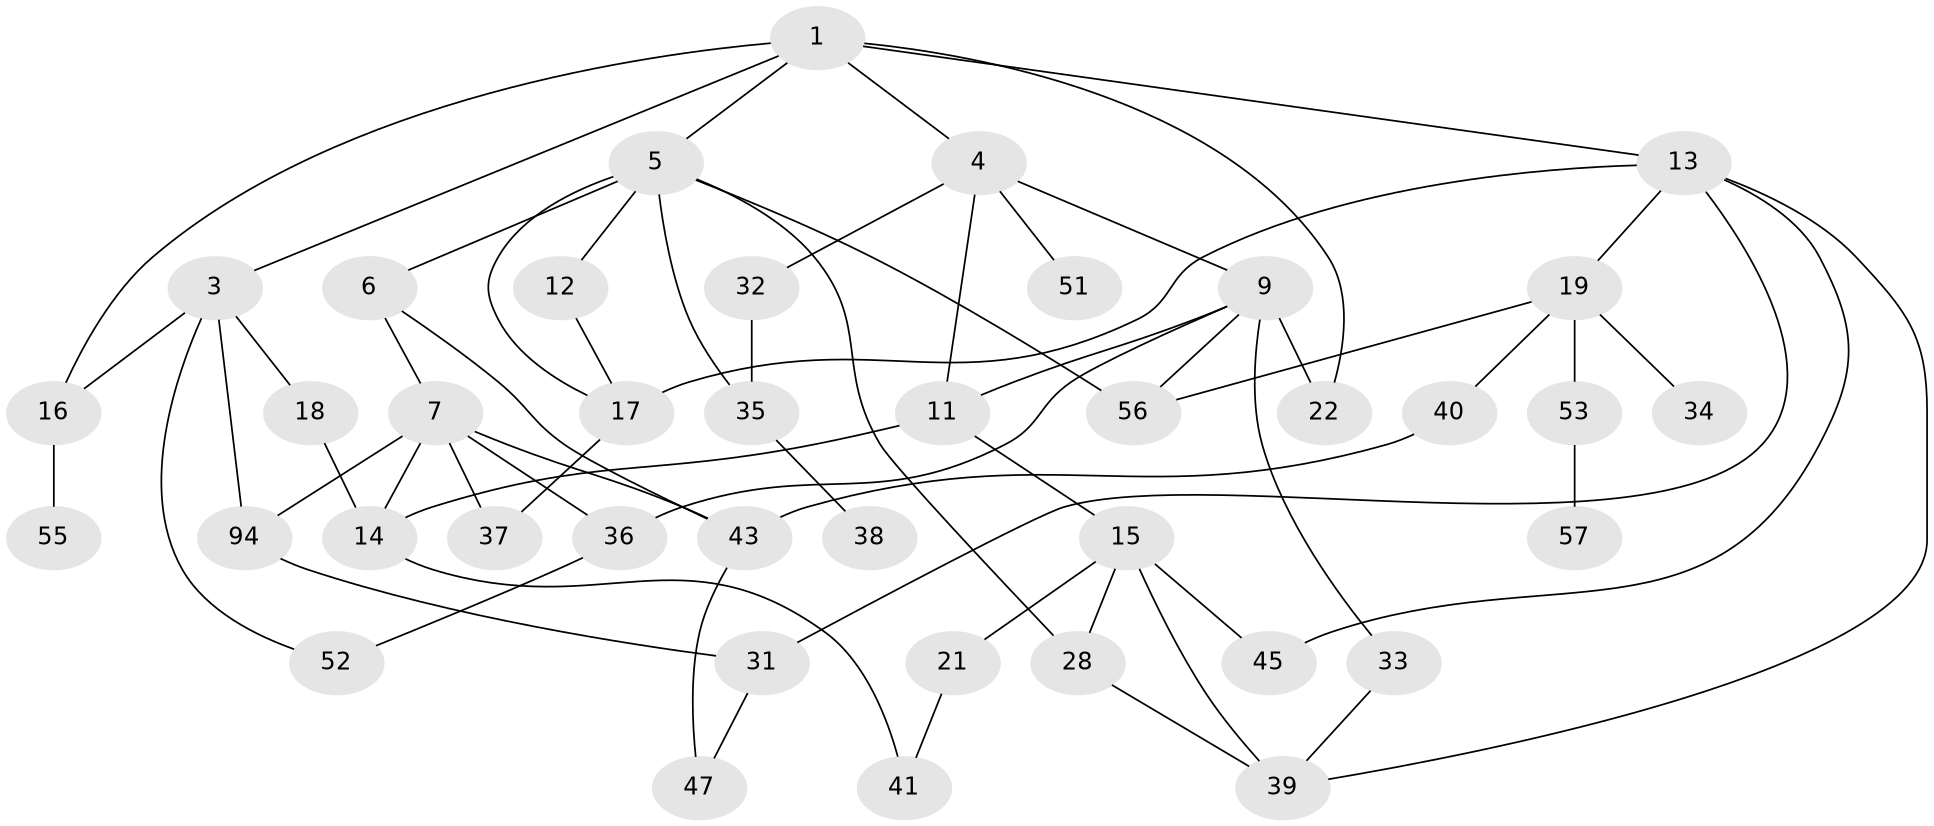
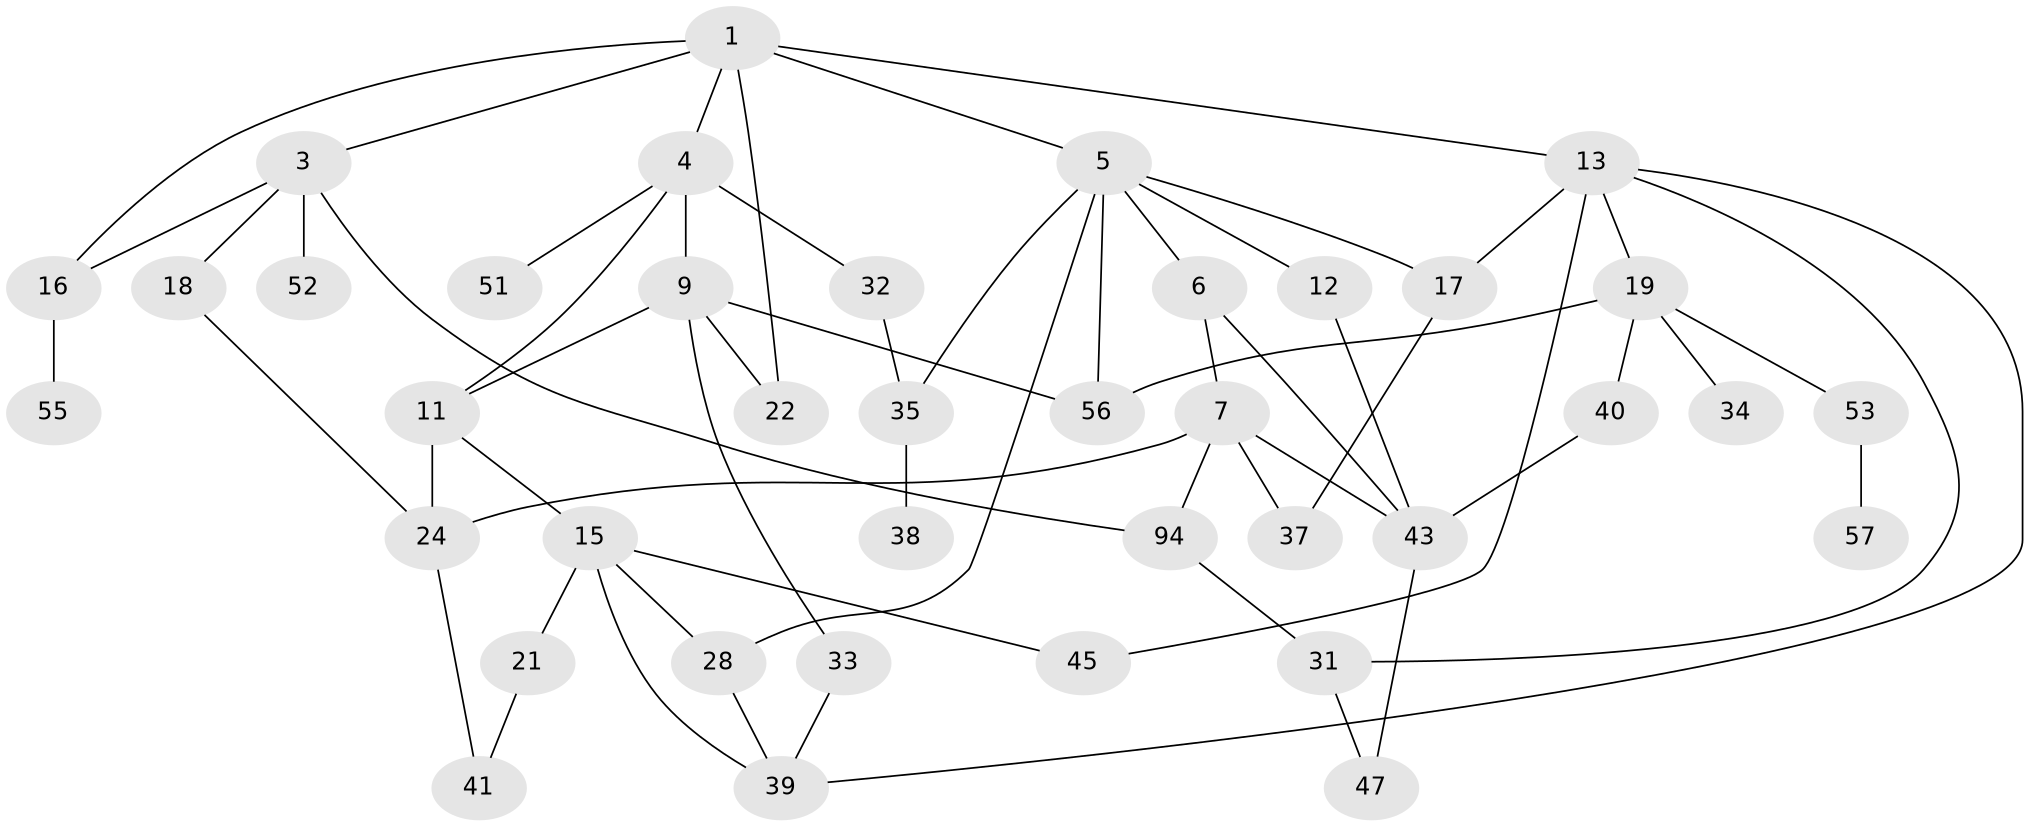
(594, 351) -> (1367, 399)
(370, 538) -> (432, 538)
(620, 538) -> none
